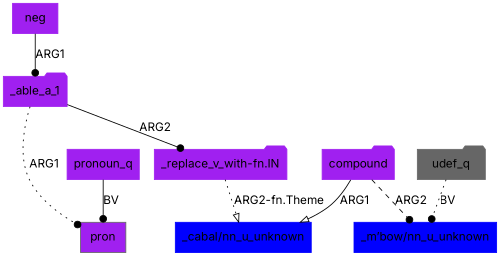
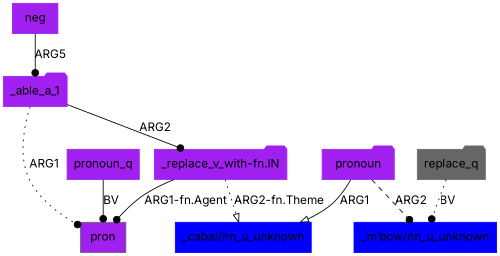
(50, 55) -> (50, 55)
(358, 164) -> (358, 164)
(451, 164) -> (451, 164)
none -> (144, 195)
